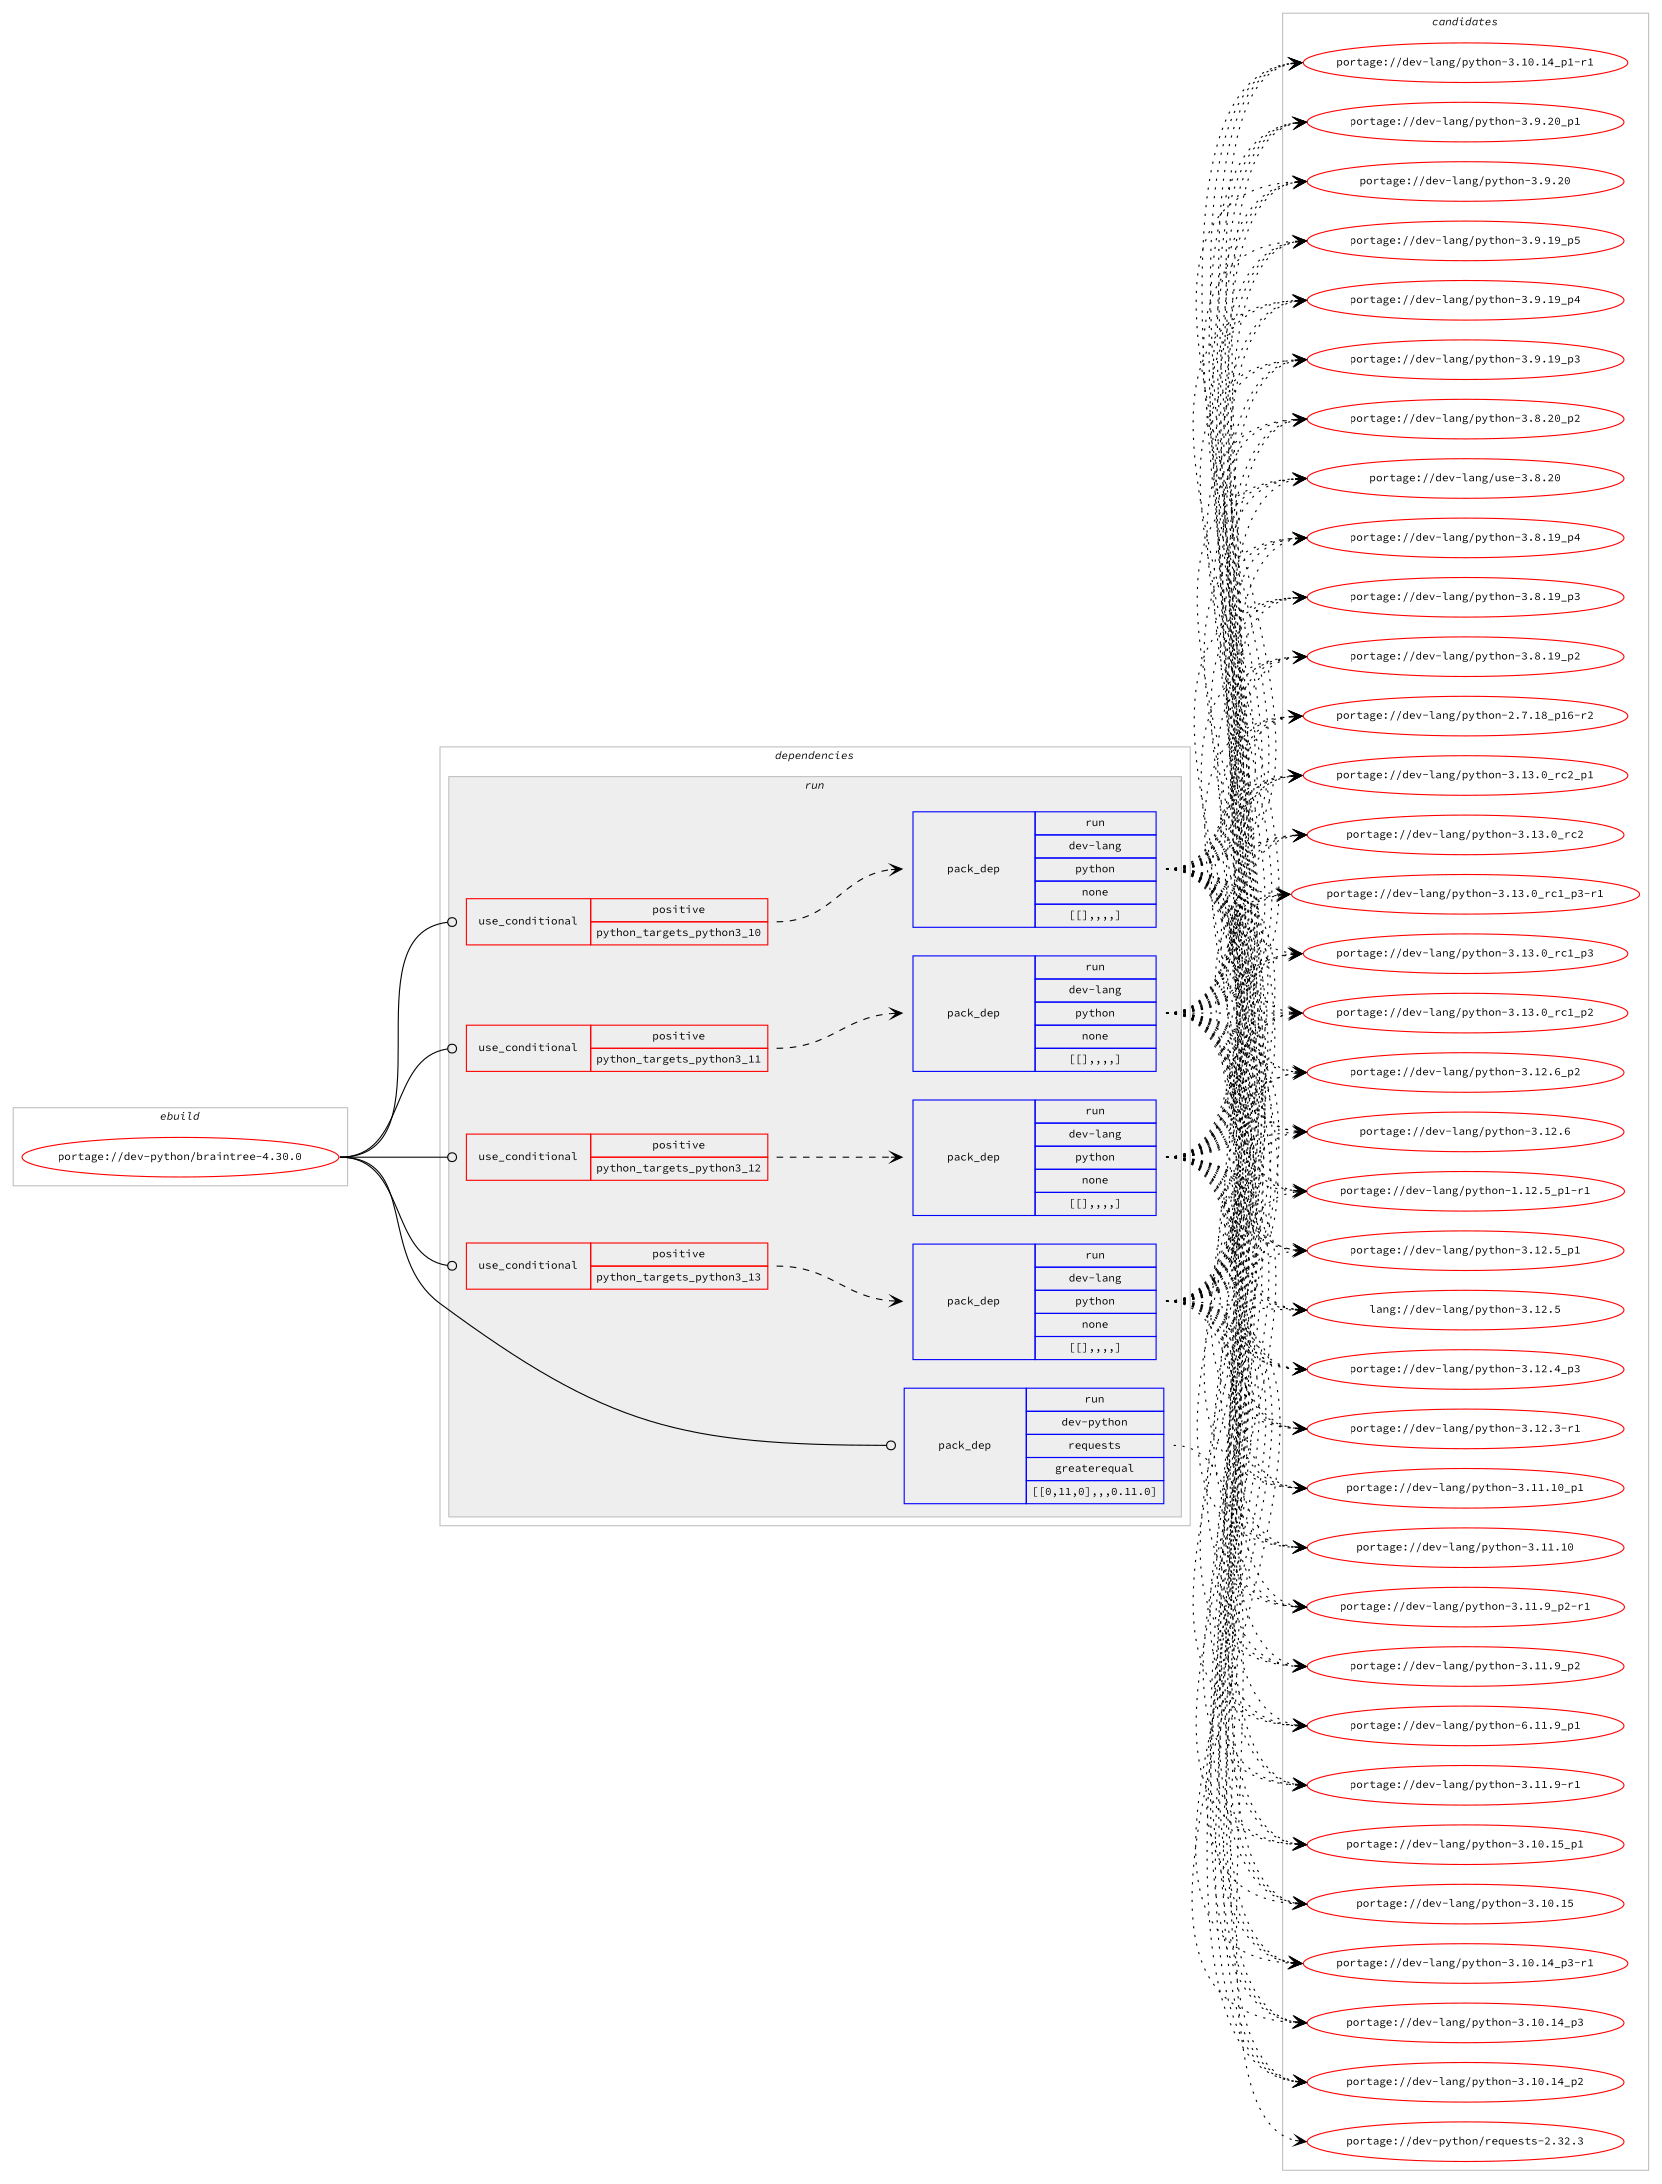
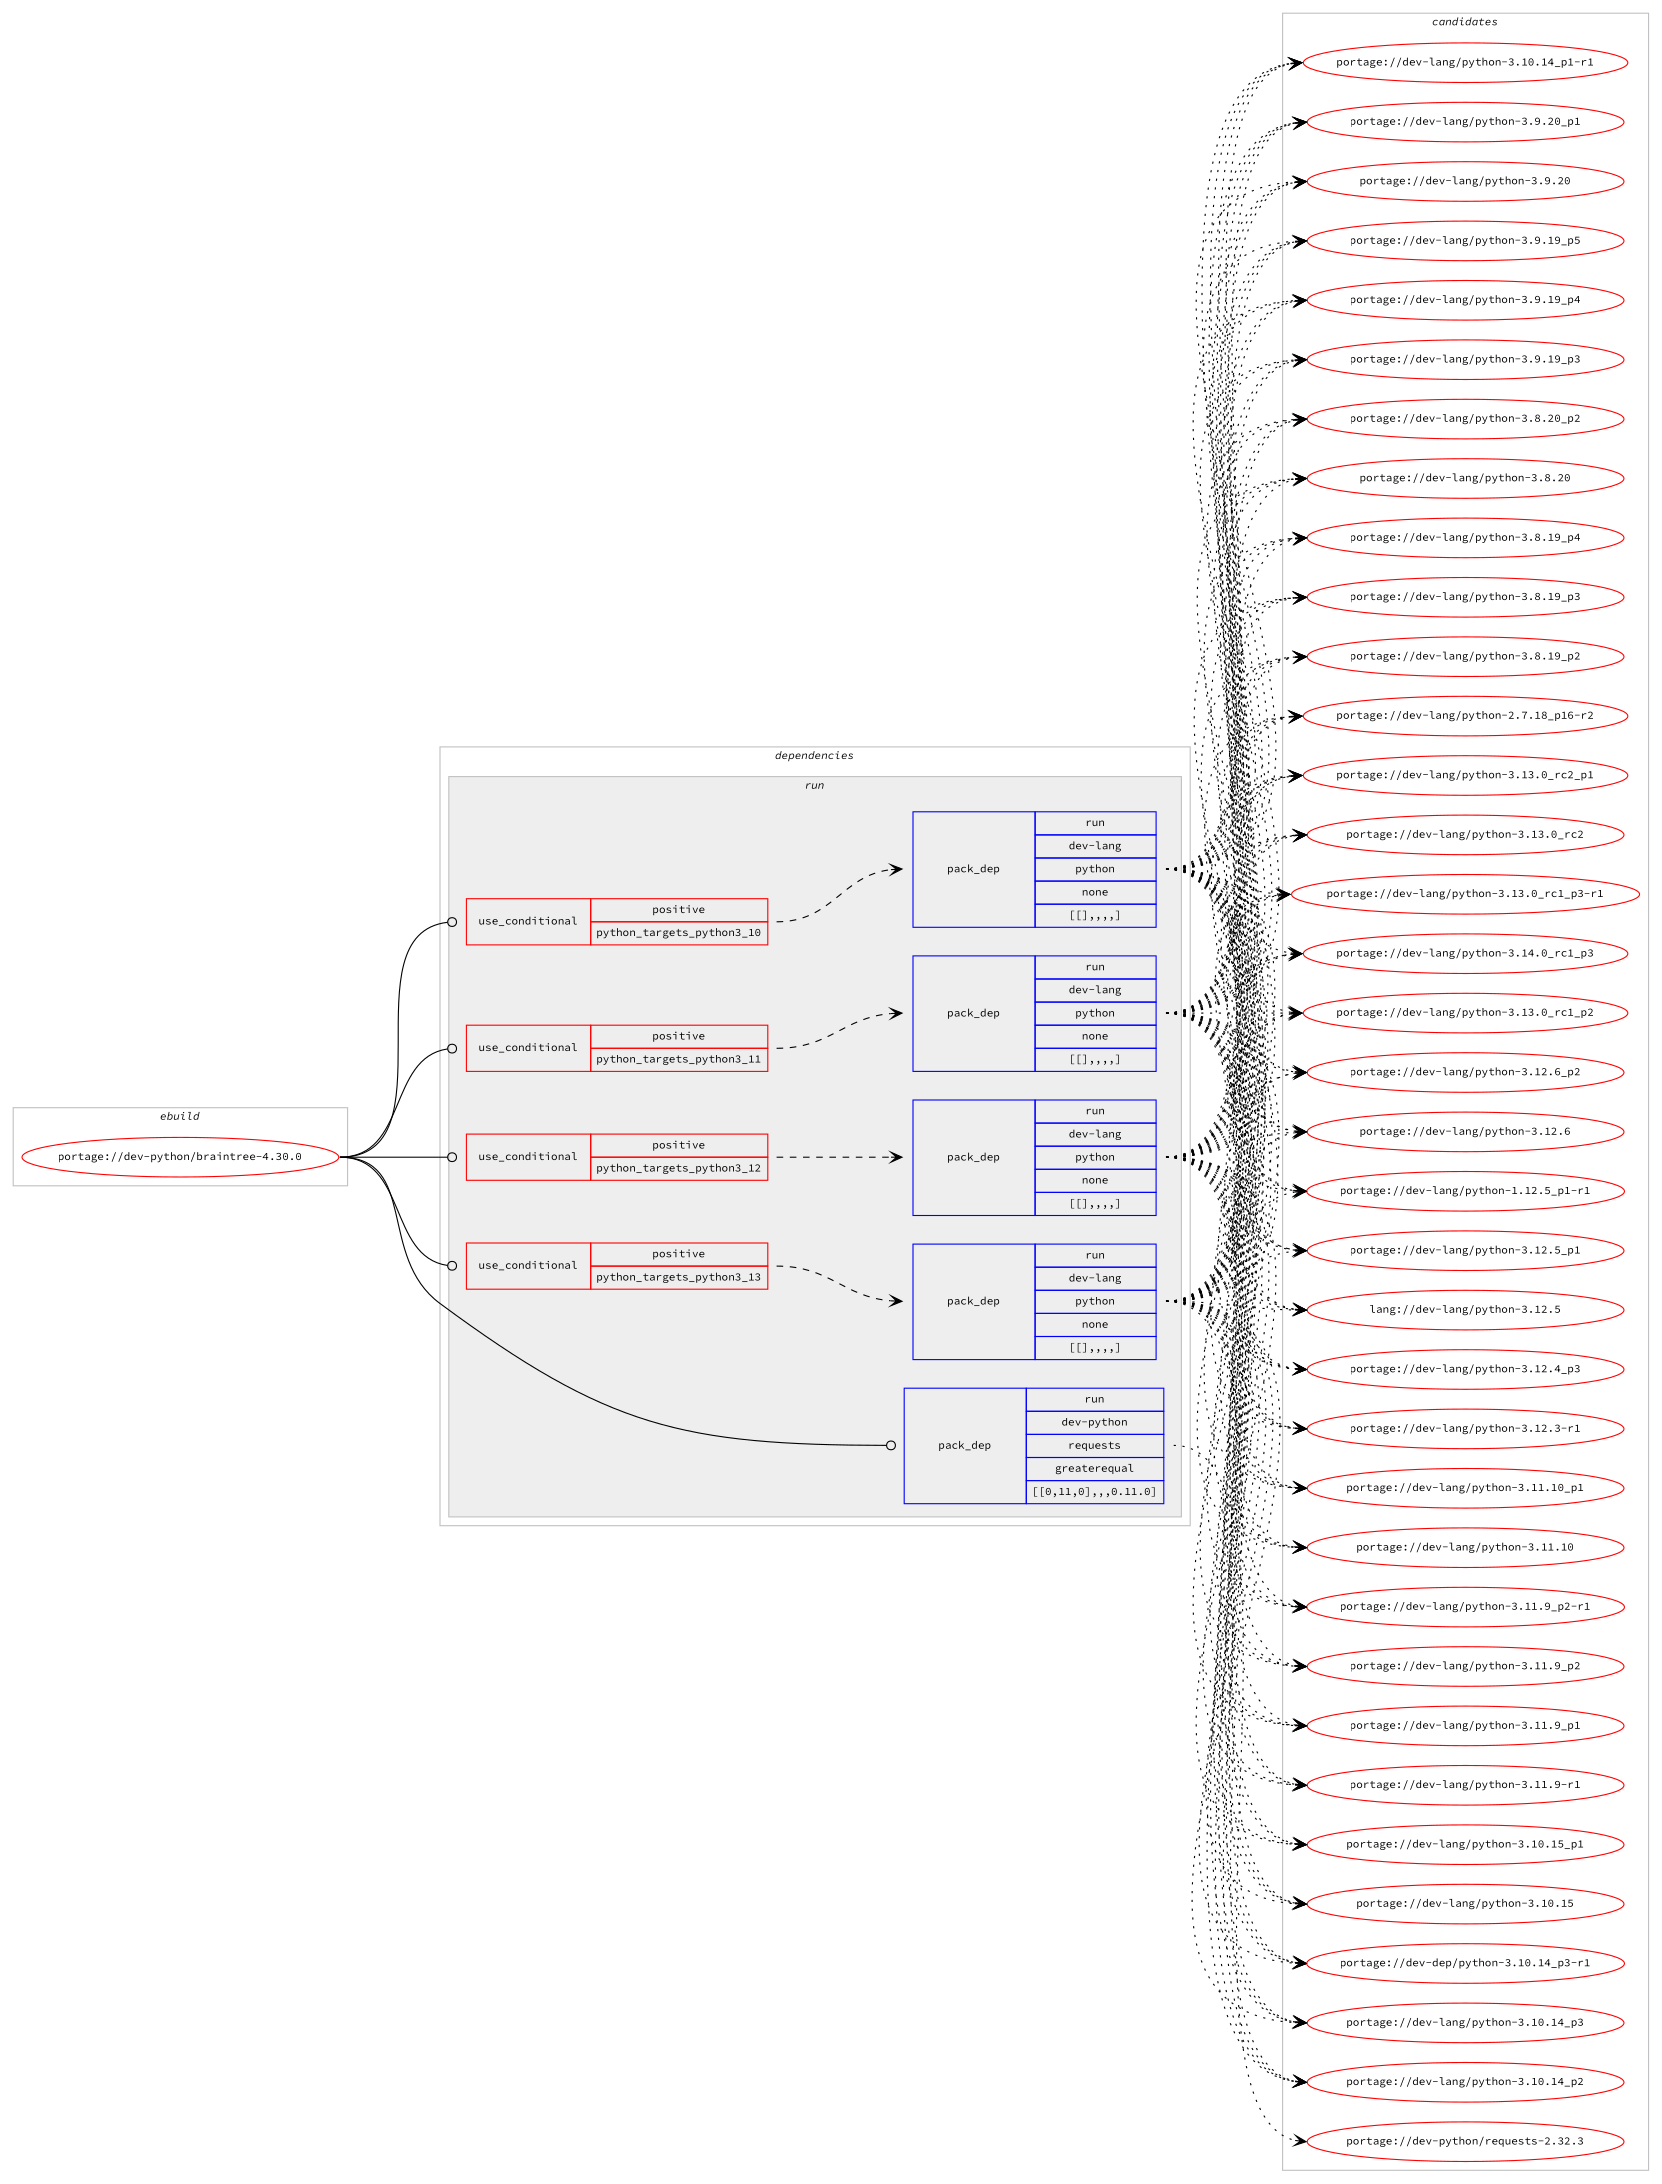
(1466, 479) -> (1466, 479)
(1466, 954) -> (1466, 954)
(1466, 1726) -> (1466, 1726)
(1466, 1964) -> (1466, 1964)
